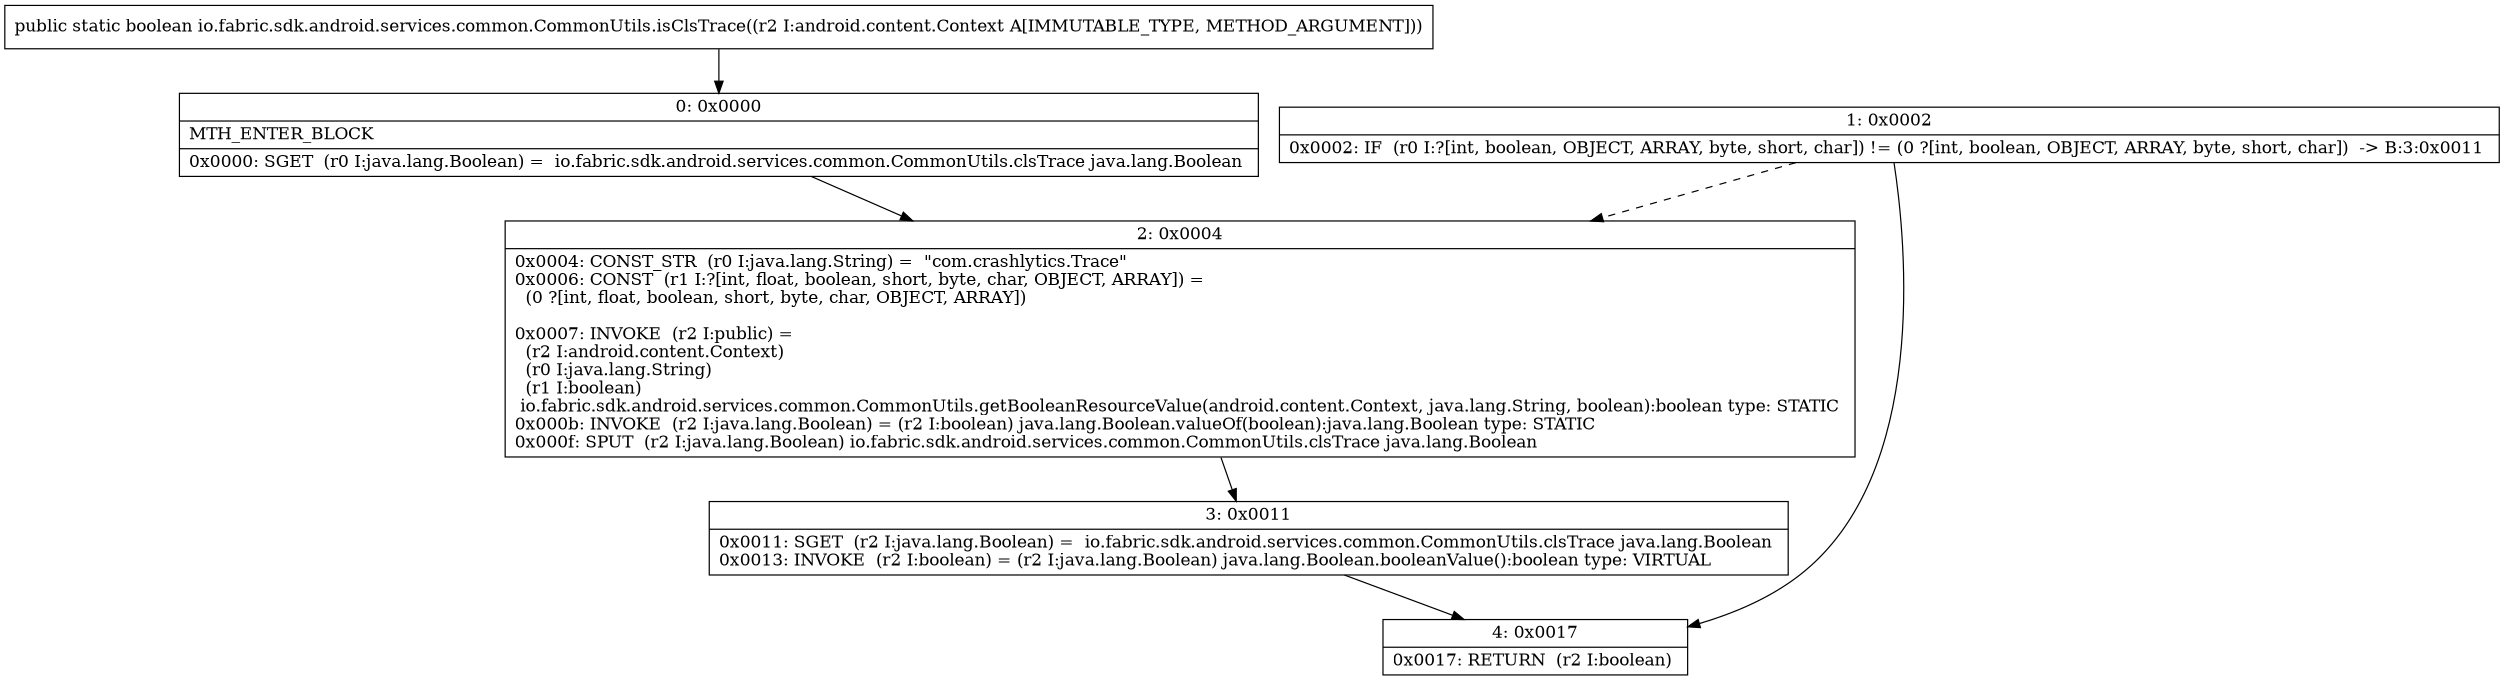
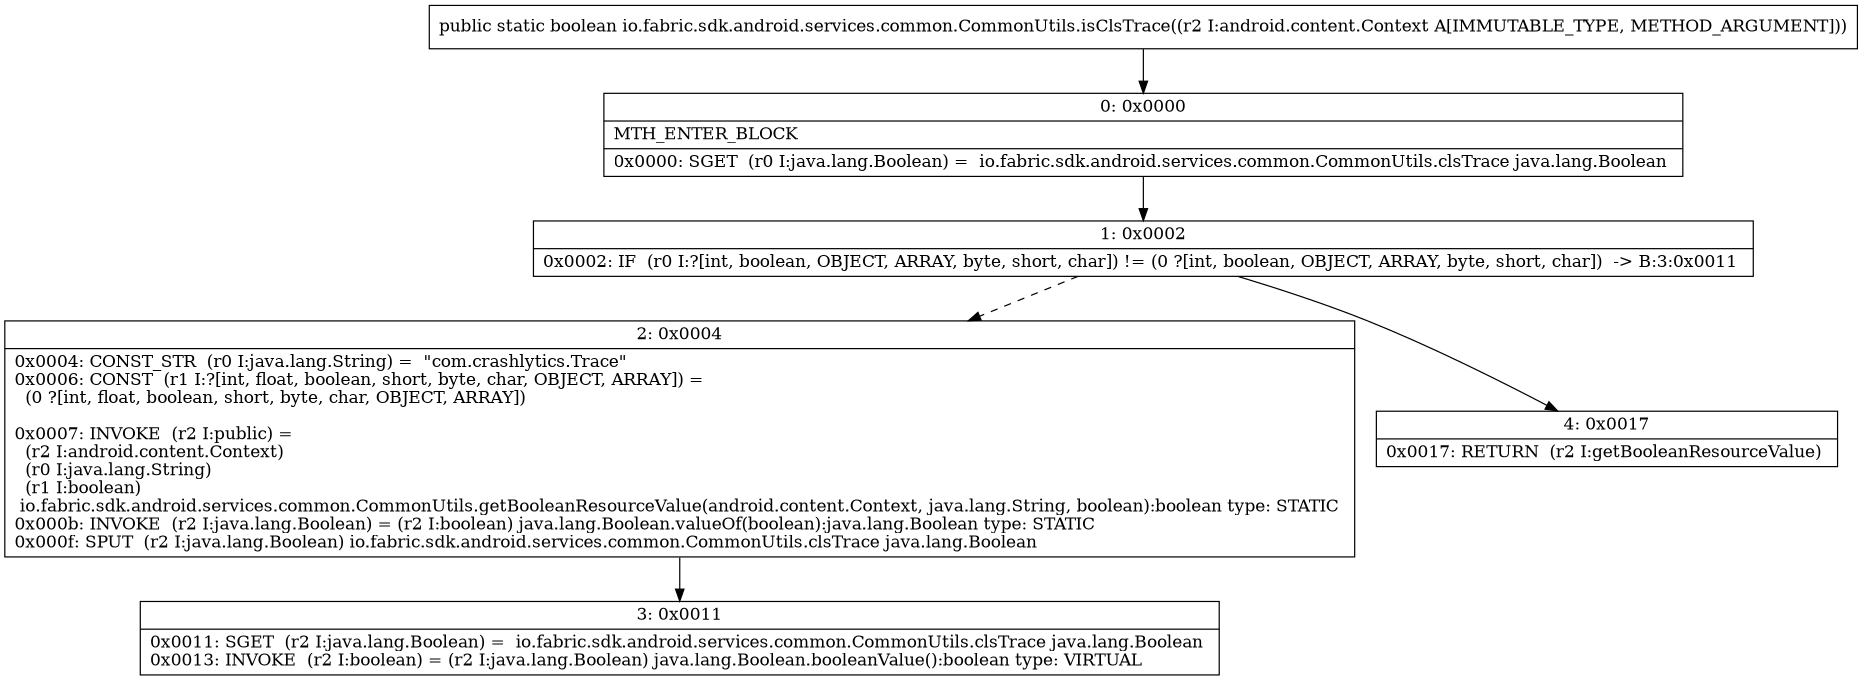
(856, 196) -> (1143, 193)
(1398, 595) -> none
(1535, 660) -> (1607, 452)
